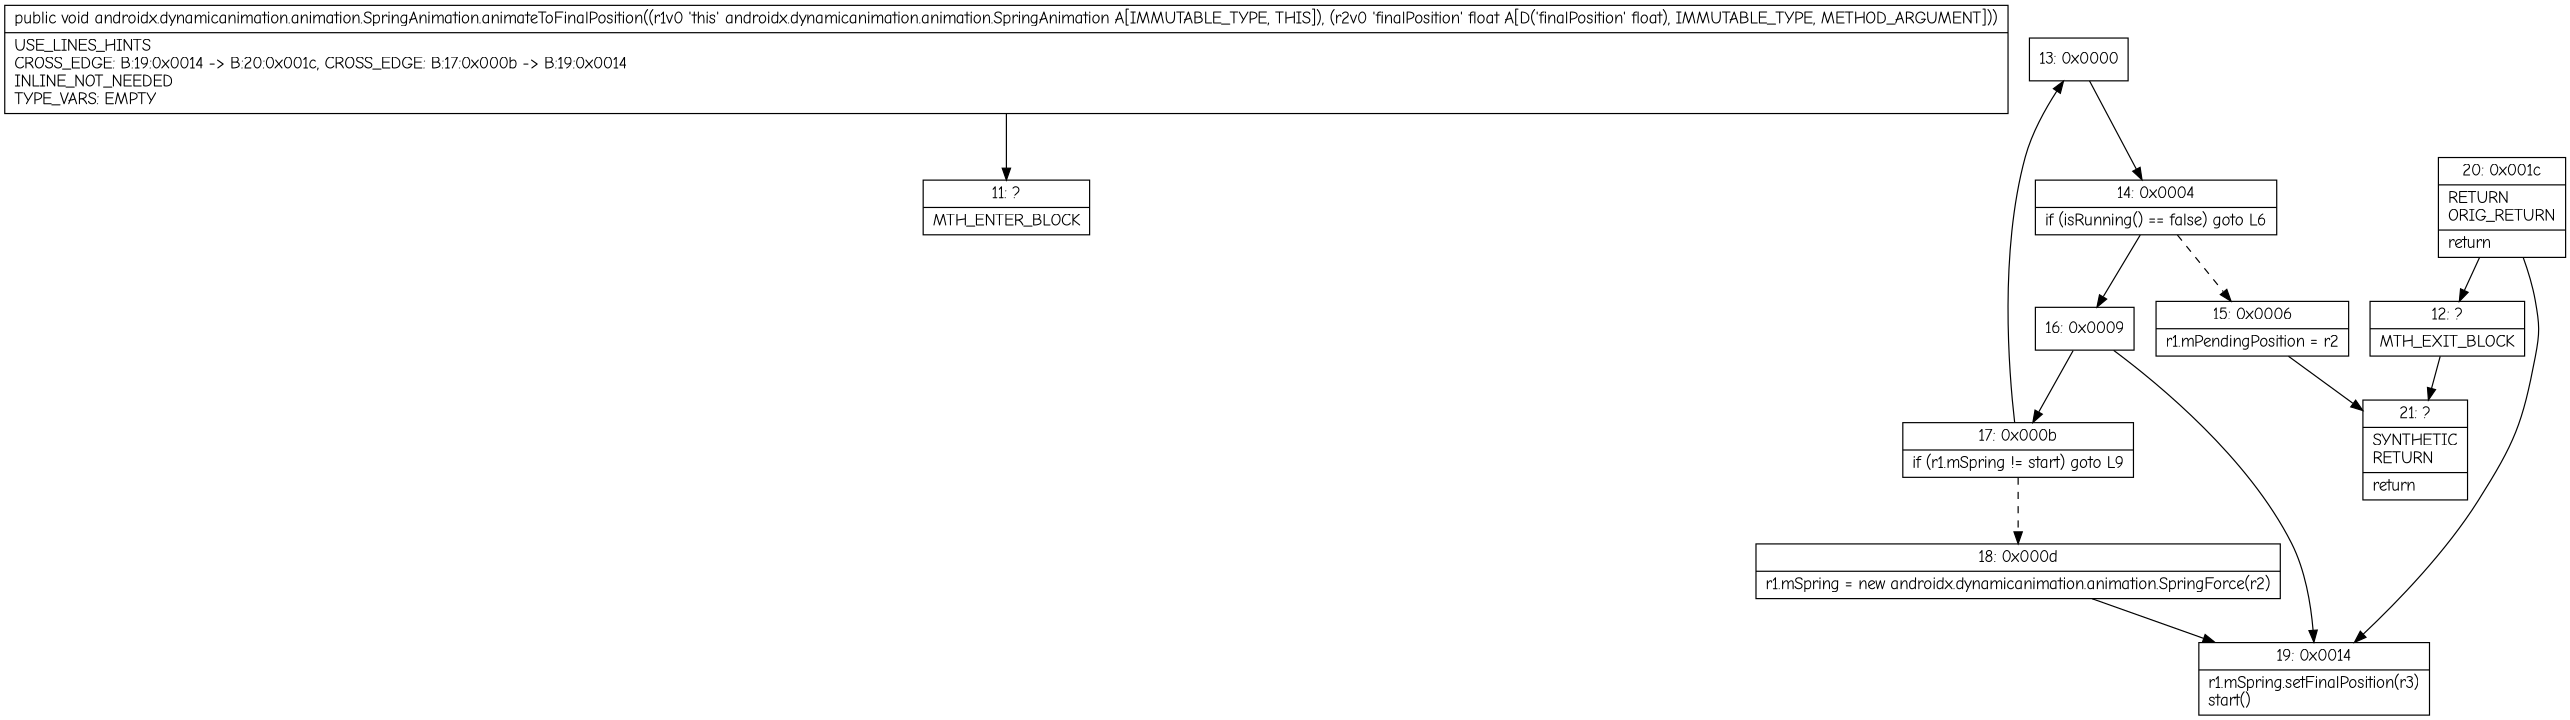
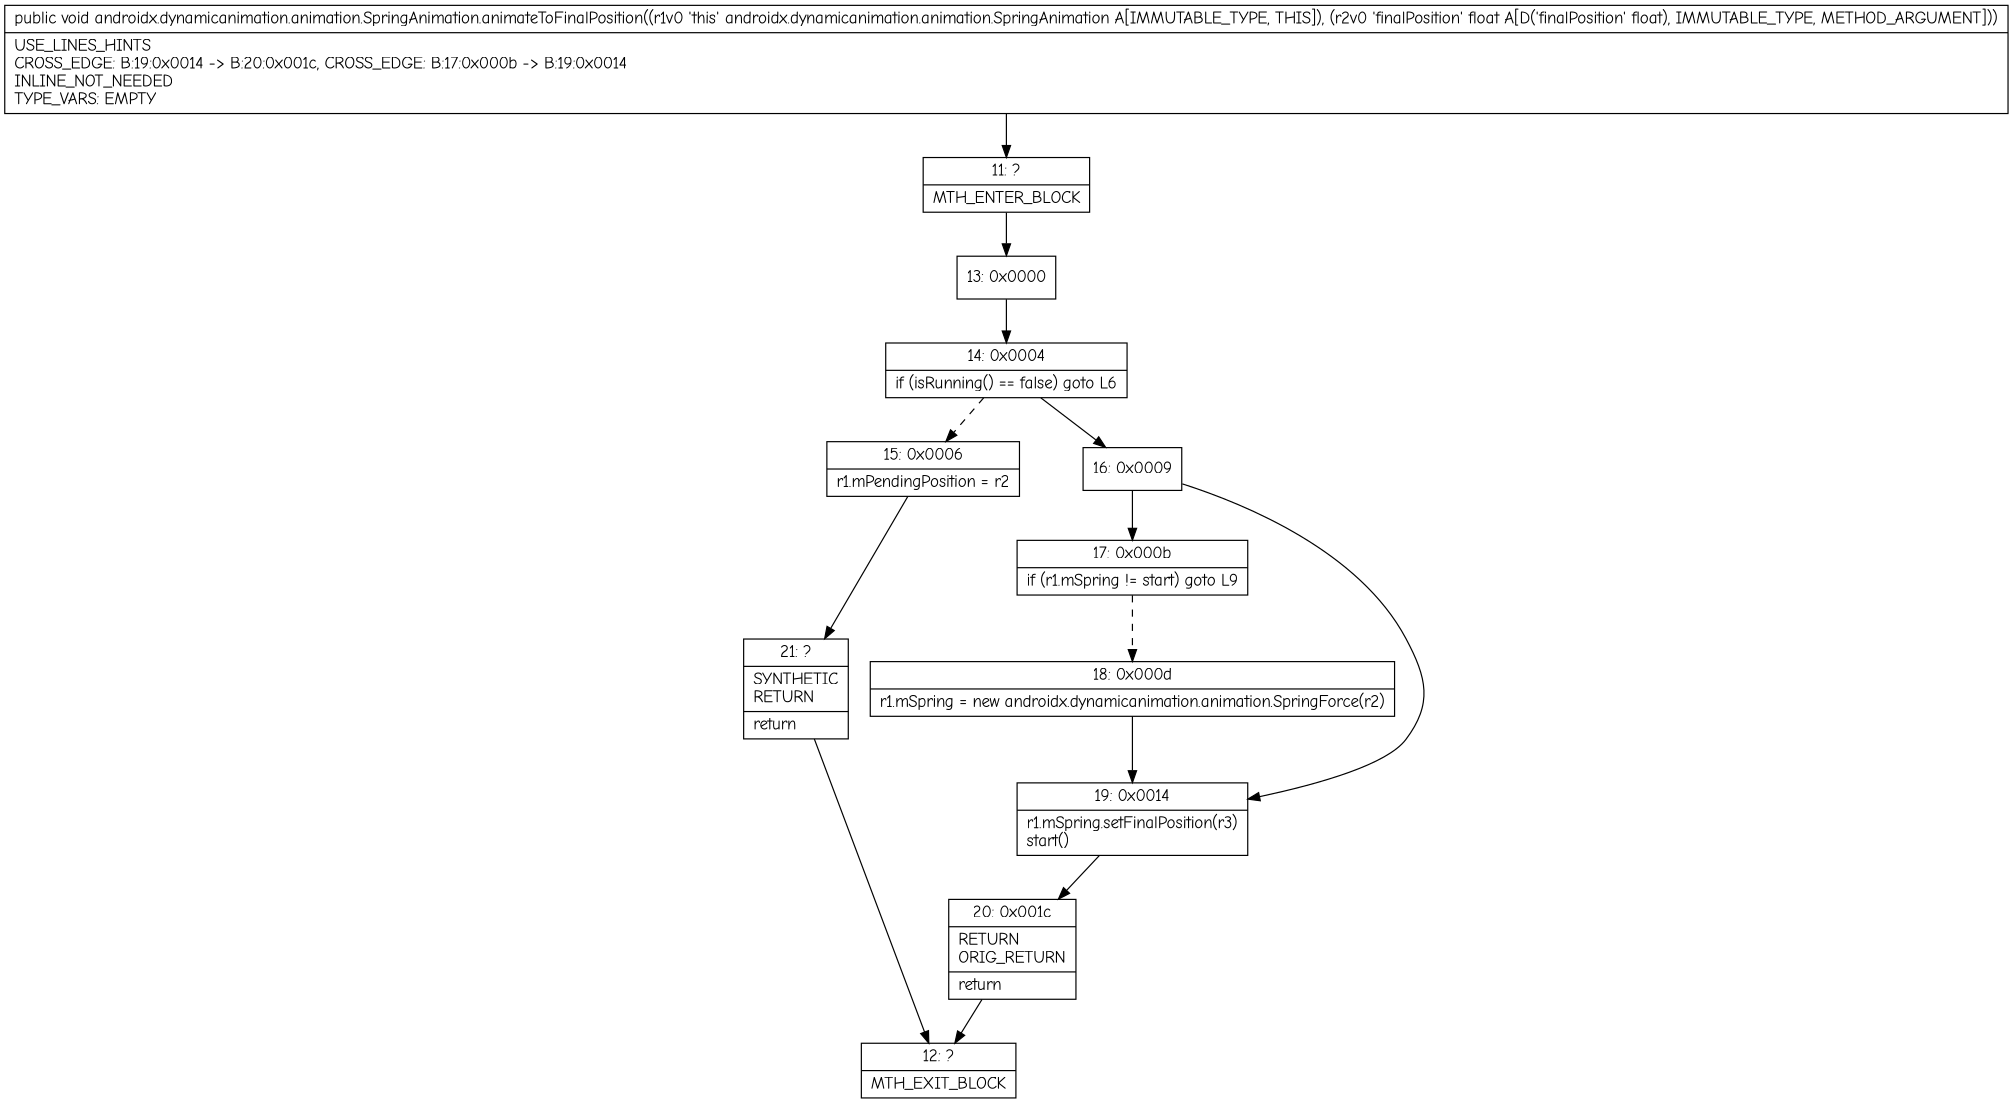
(2010, 253) -> (1006, 228)
(2436, 372) -> (869, 886)
(2499, 466) -> (1083, 873)
